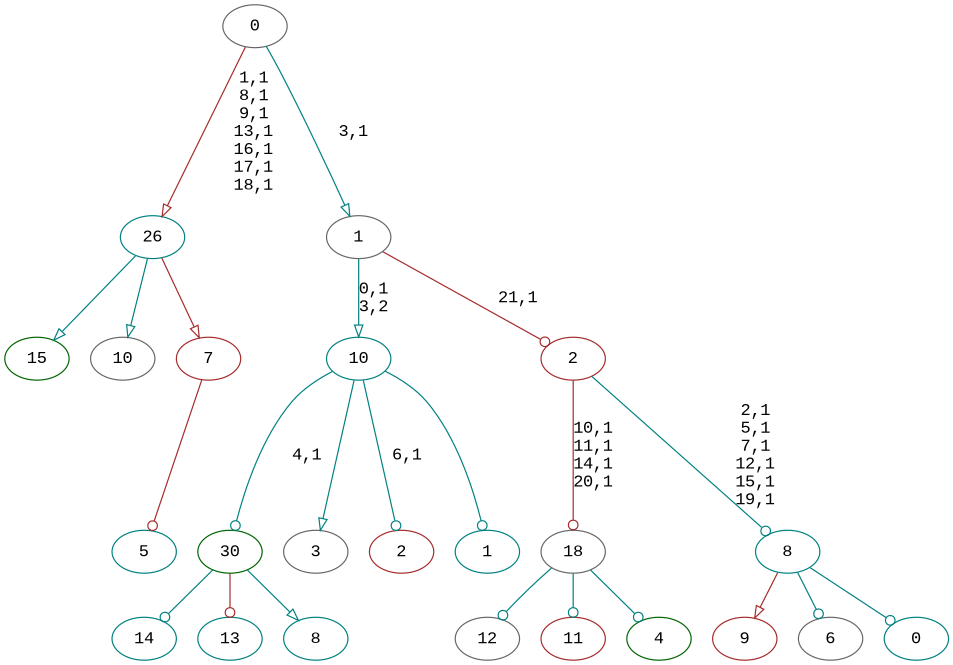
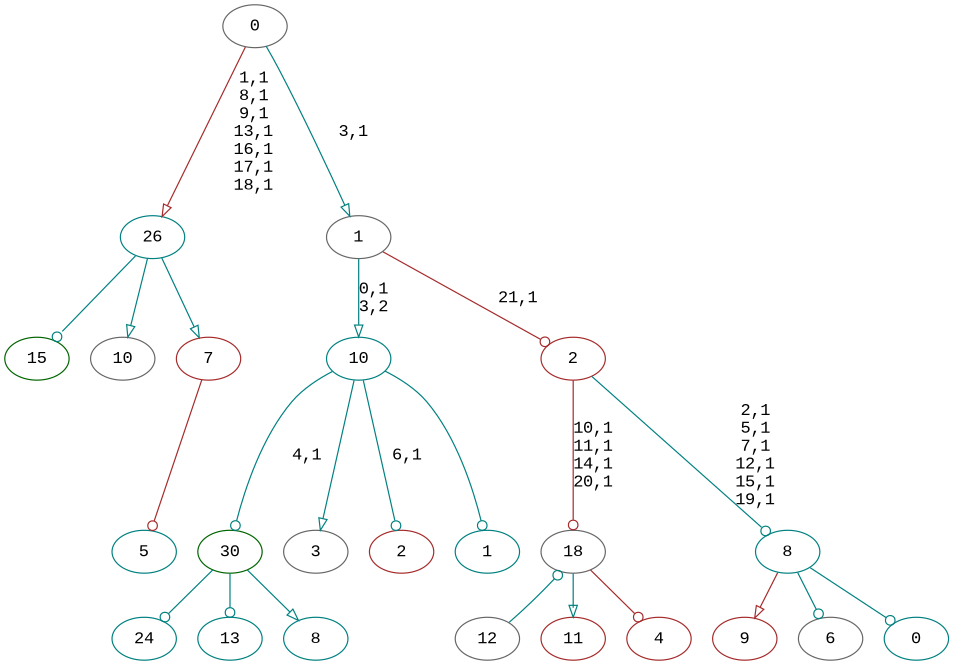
(178, 292) -> (178, 292)
(99, 294) -> (99, 294)
(528, 589) -> (532, 601)
(230, 591) -> (230, 591)
(573, 591) -> (573, 591)
(613, 592) -> (613, 592)
(144, 639) -> (144, 639)
(659, 639) -> (659, 639)
